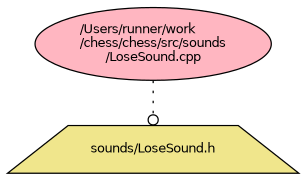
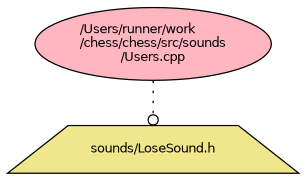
(153, 44) -> (153, 44)
